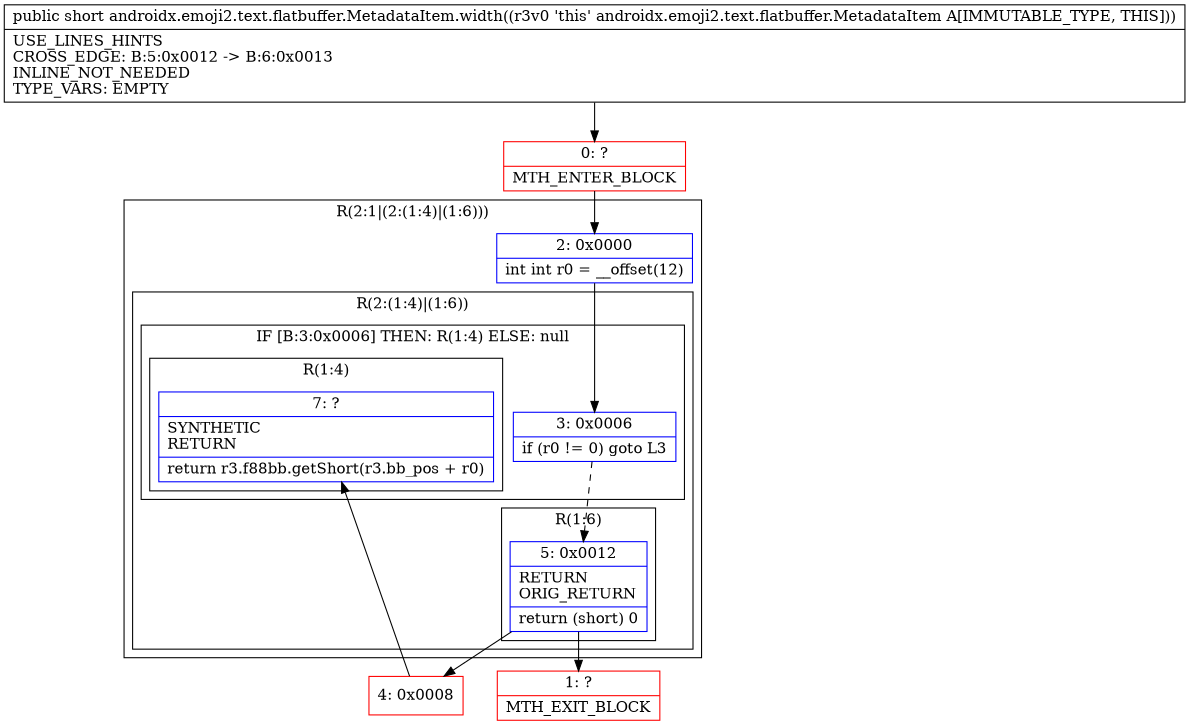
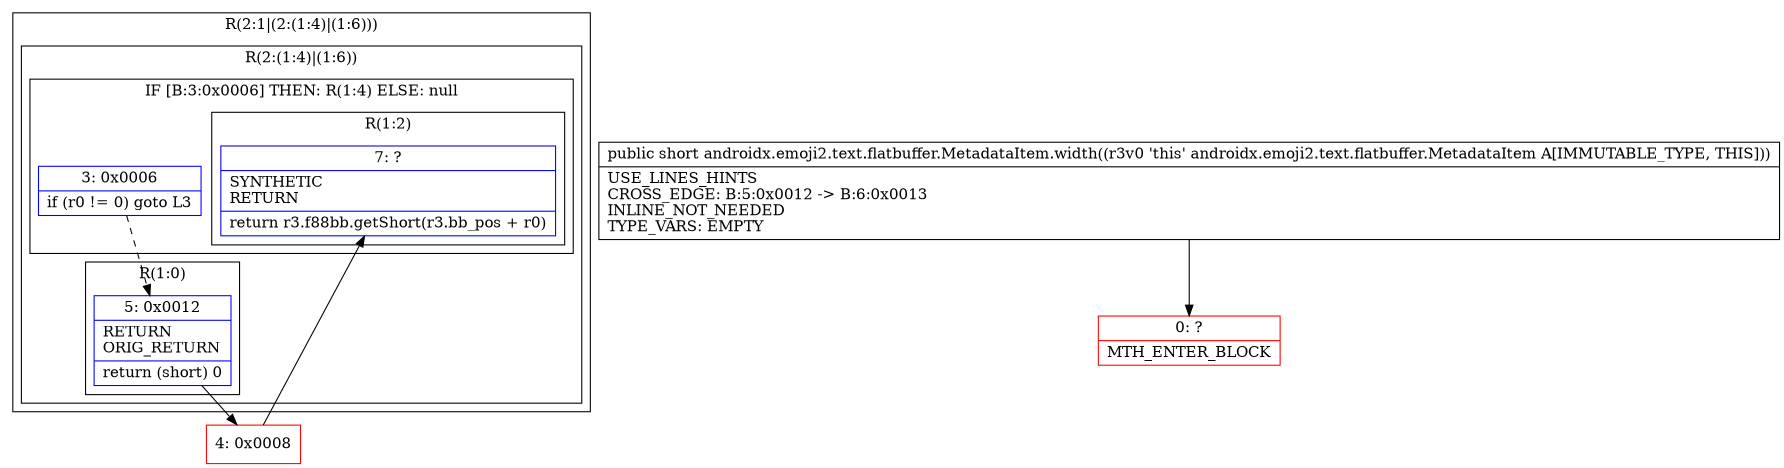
(595, 258) -> none
(326, 371) -> (388, 125)
(579, 520) -> (163, 274)
(579, 696) -> none
